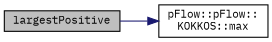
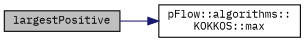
(213, 21) -> (230, 21)
